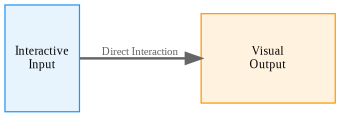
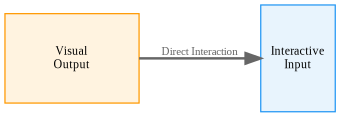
(133, 58) -> (192, 58)
